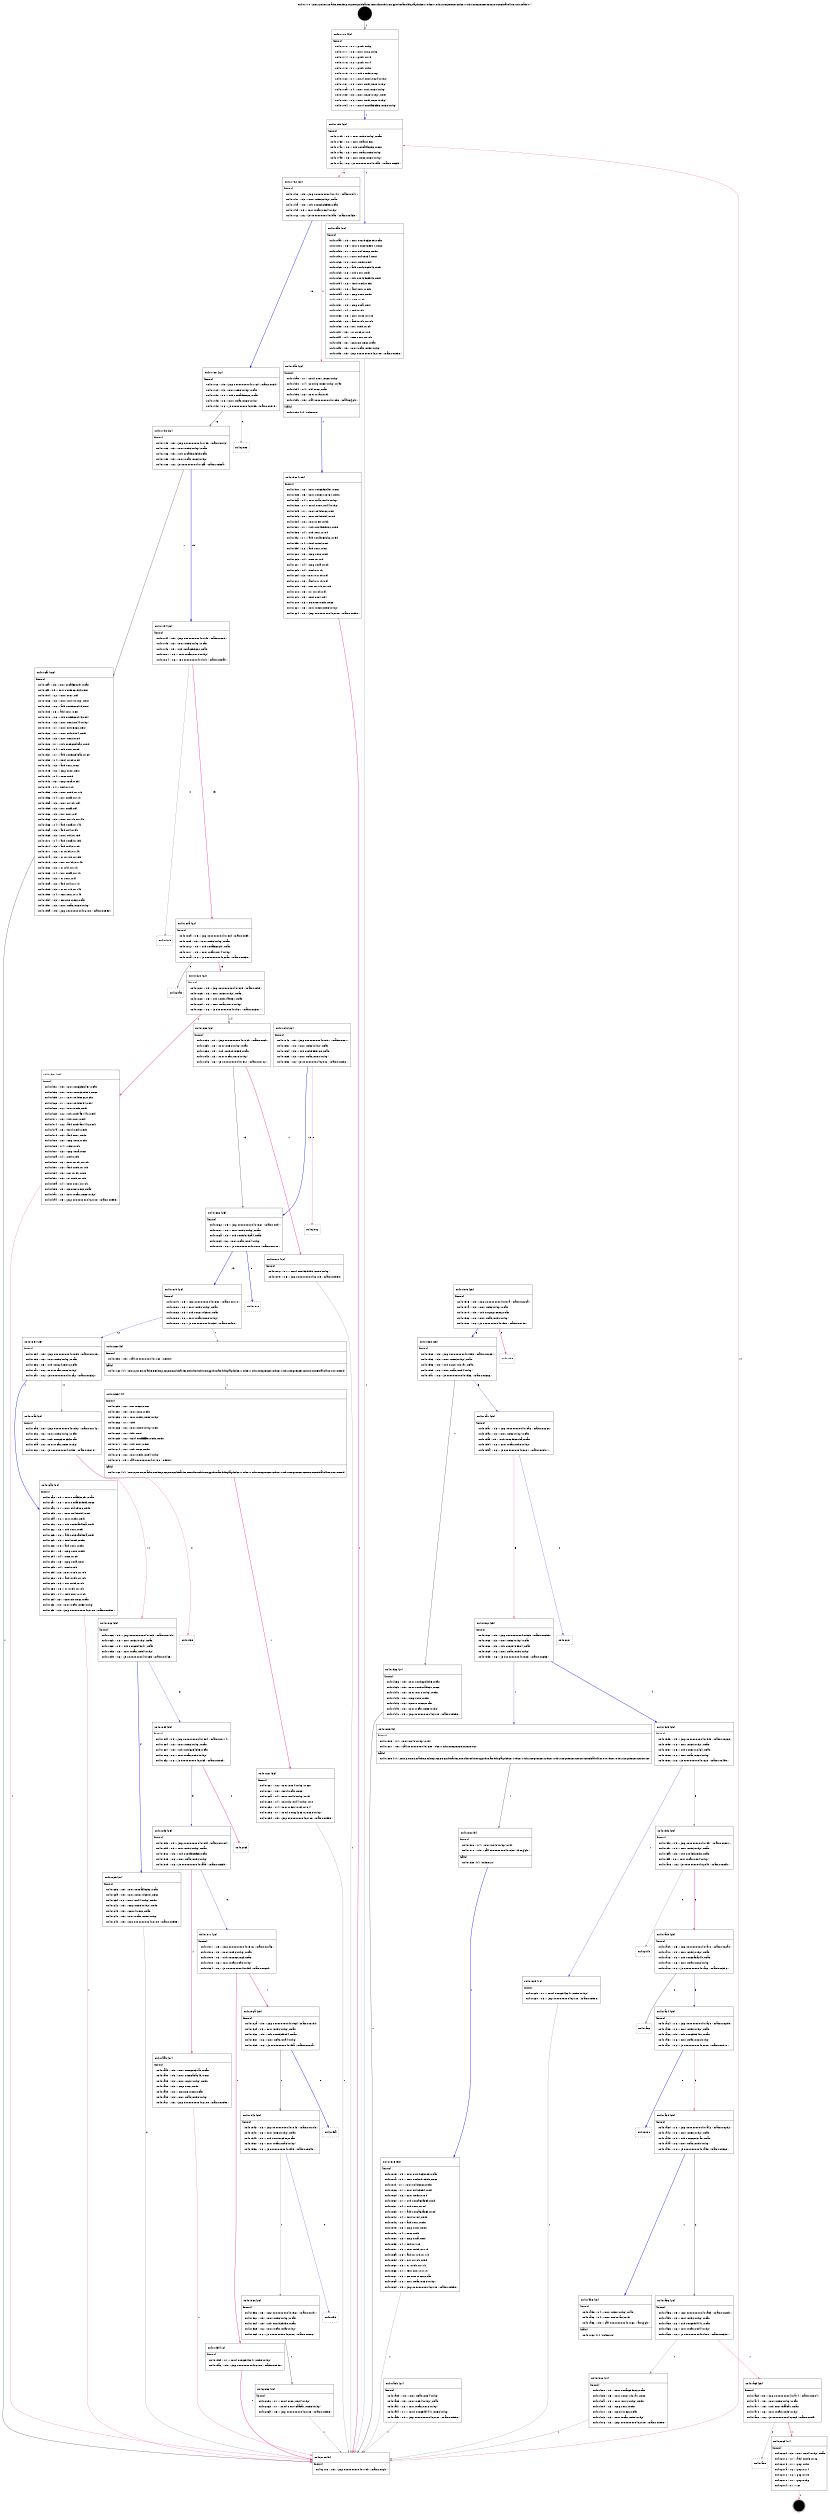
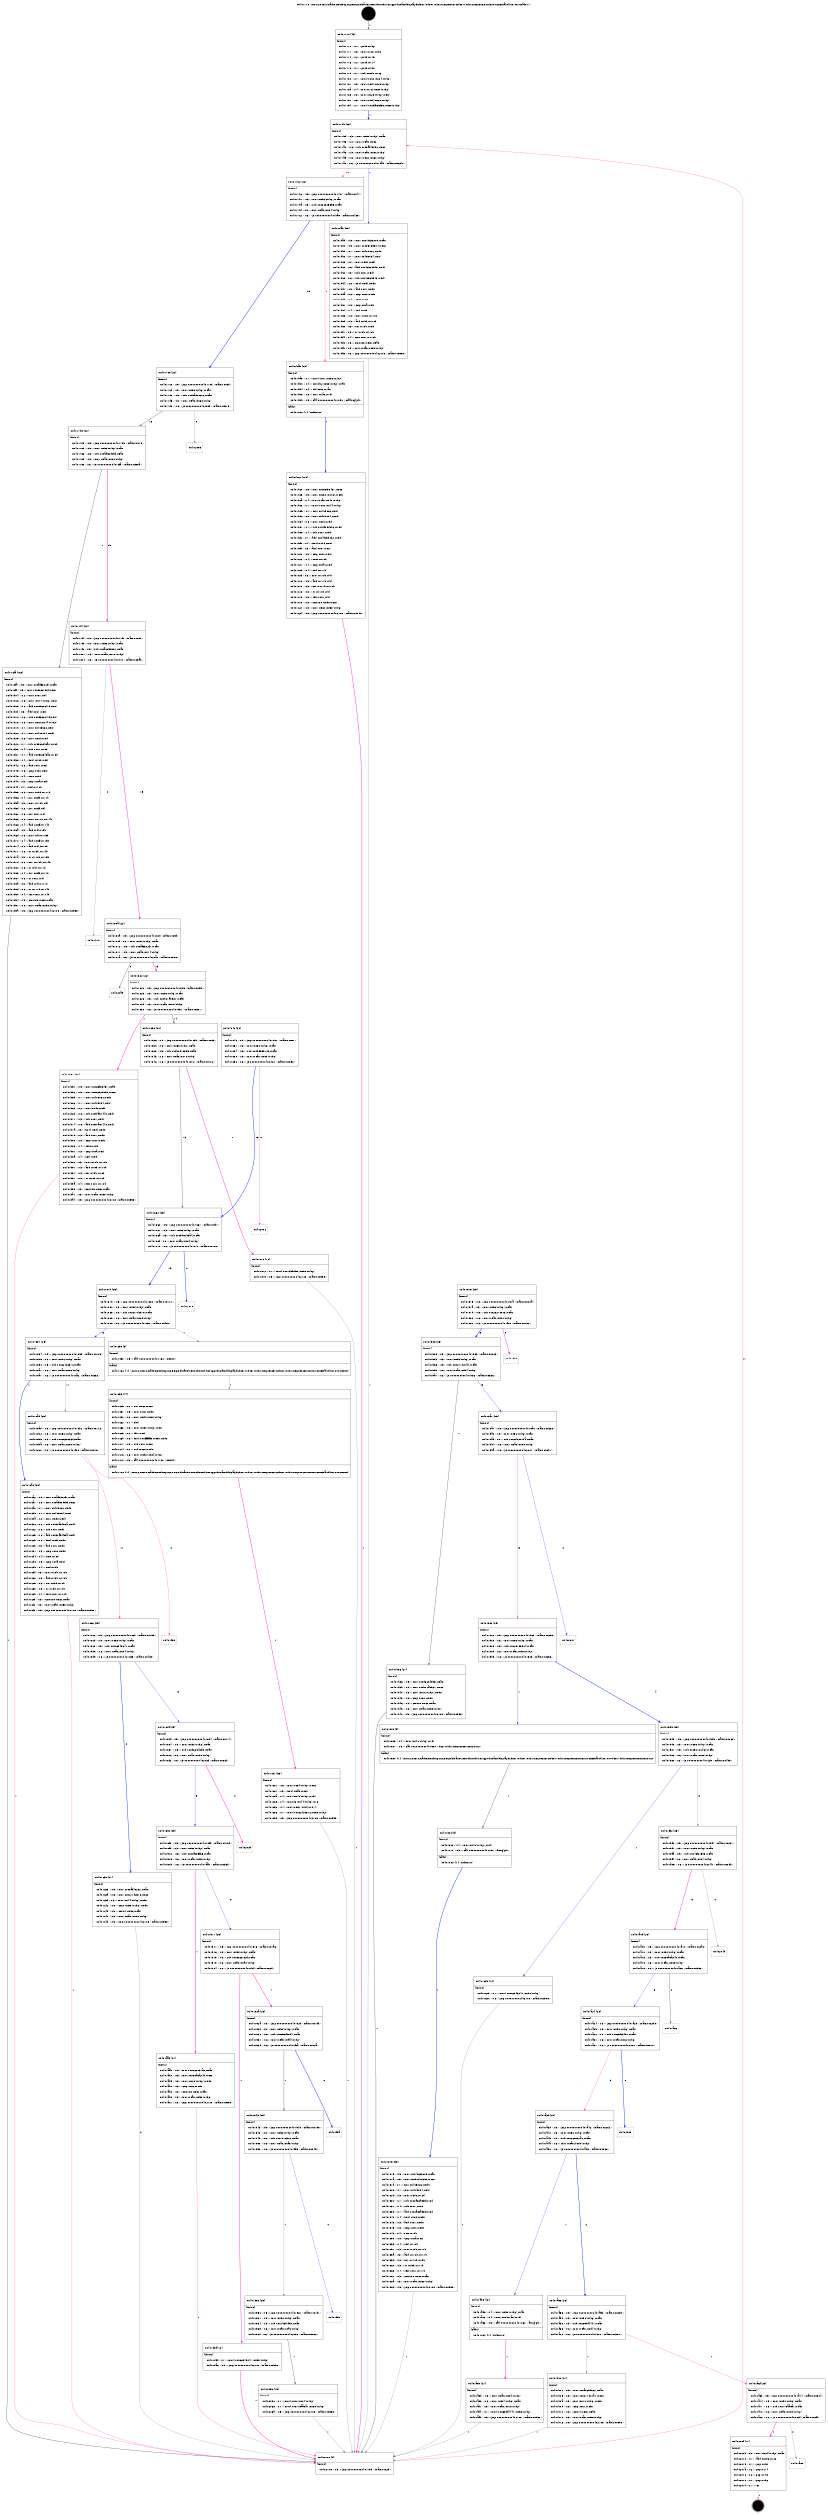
(191, 545) -> (107, 545)
(655, 2224) -> (541, 2224)
(694, 2224) -> (581, 2224)
none -> (506, 2358)
